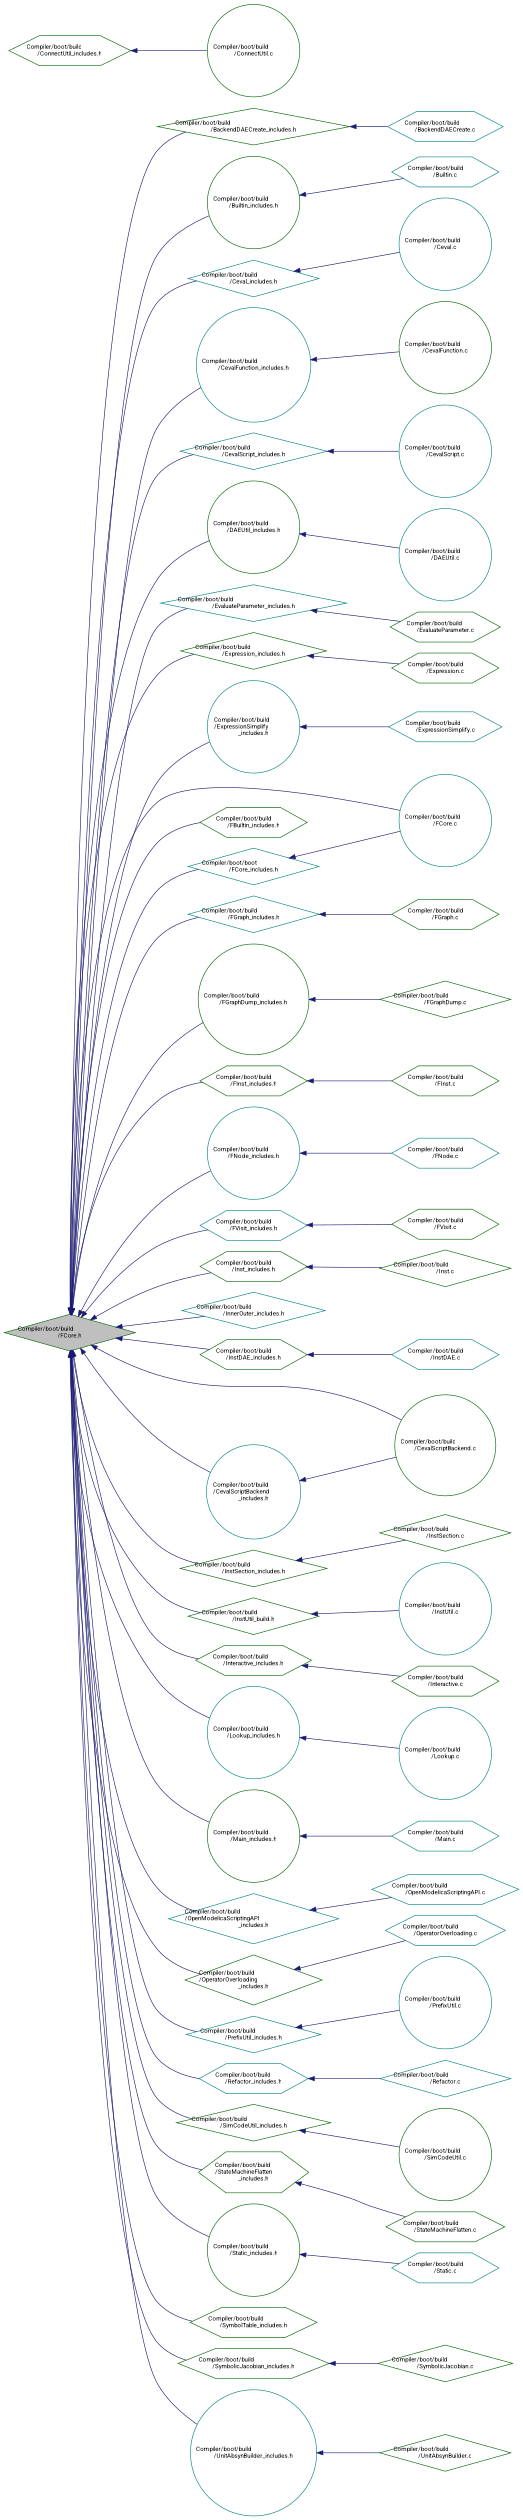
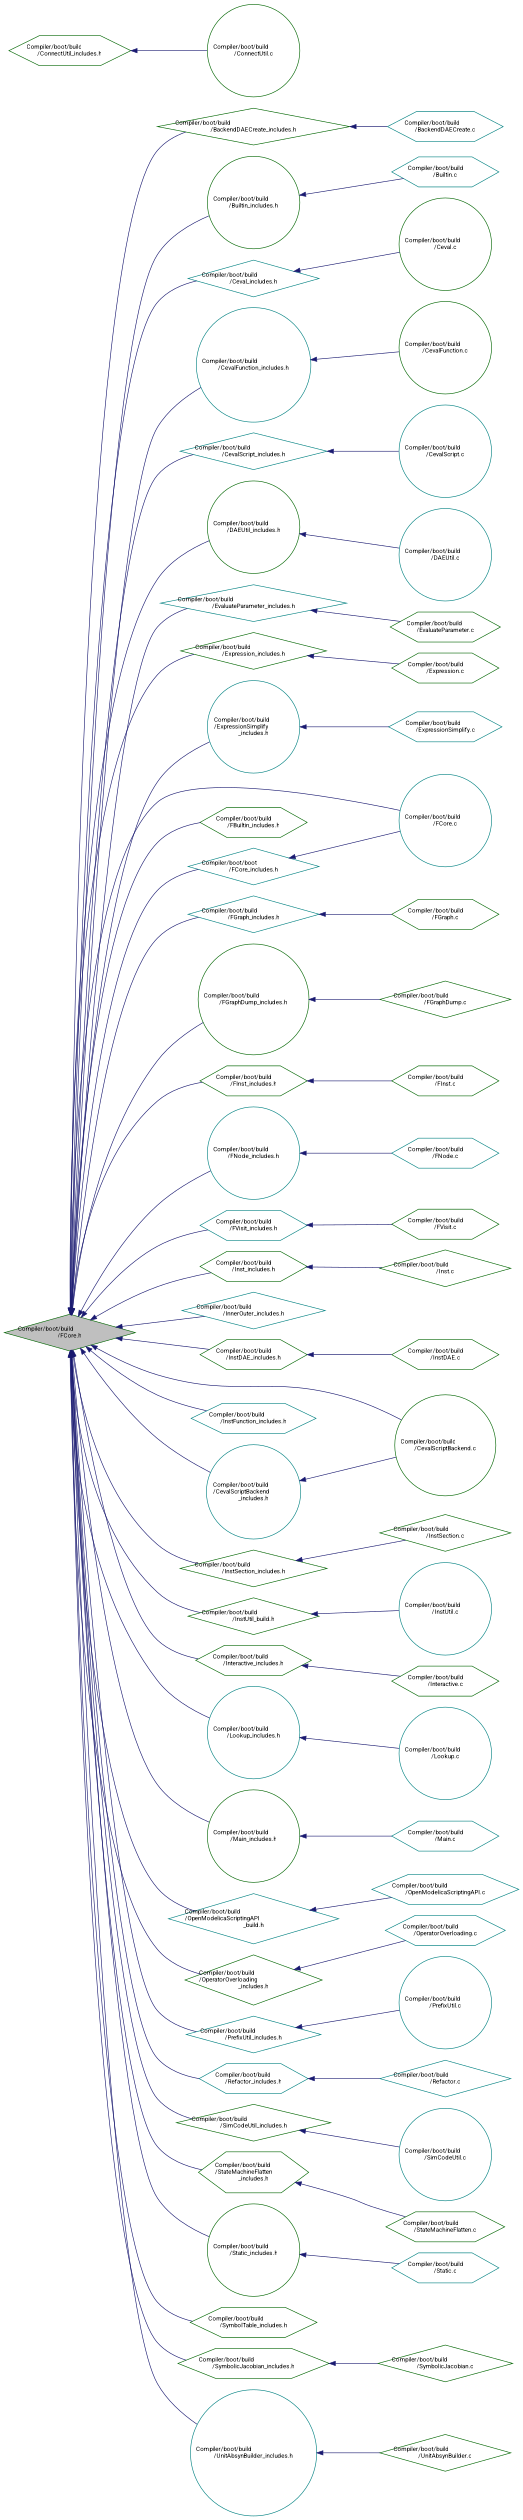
(445, 244) -> (445, 244)
(445, 1355) -> (445, 1355)
none -> (254, 1418)
(254, 1919) -> (254, 1919)
(445, 2155) -> (445, 2155)
